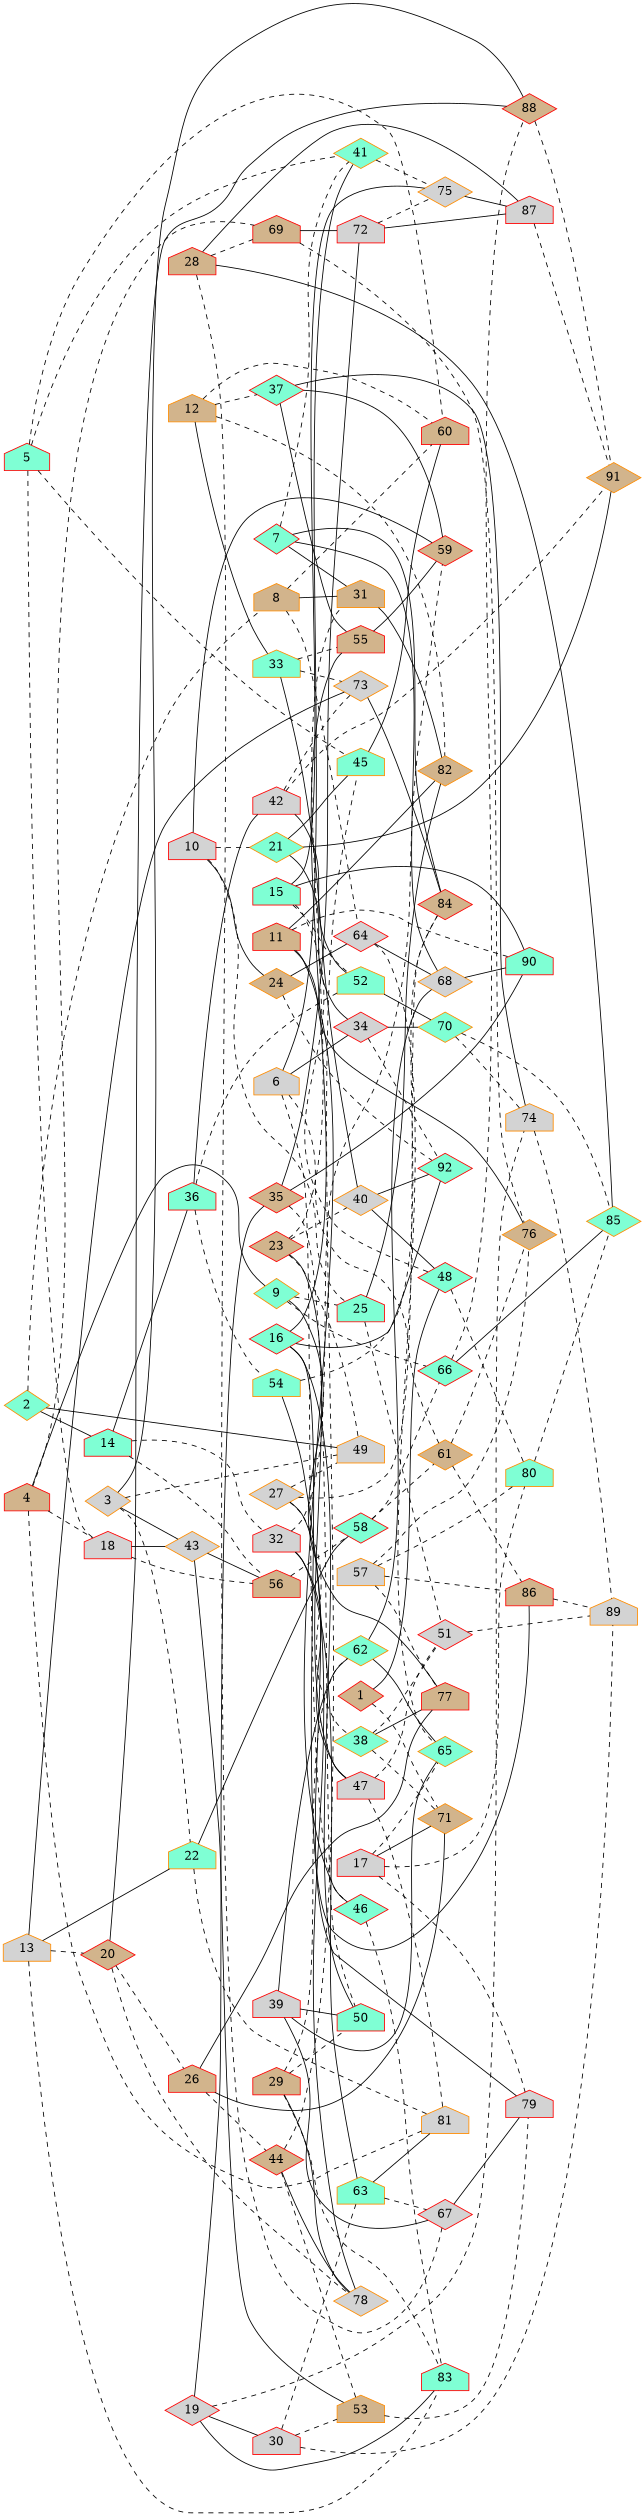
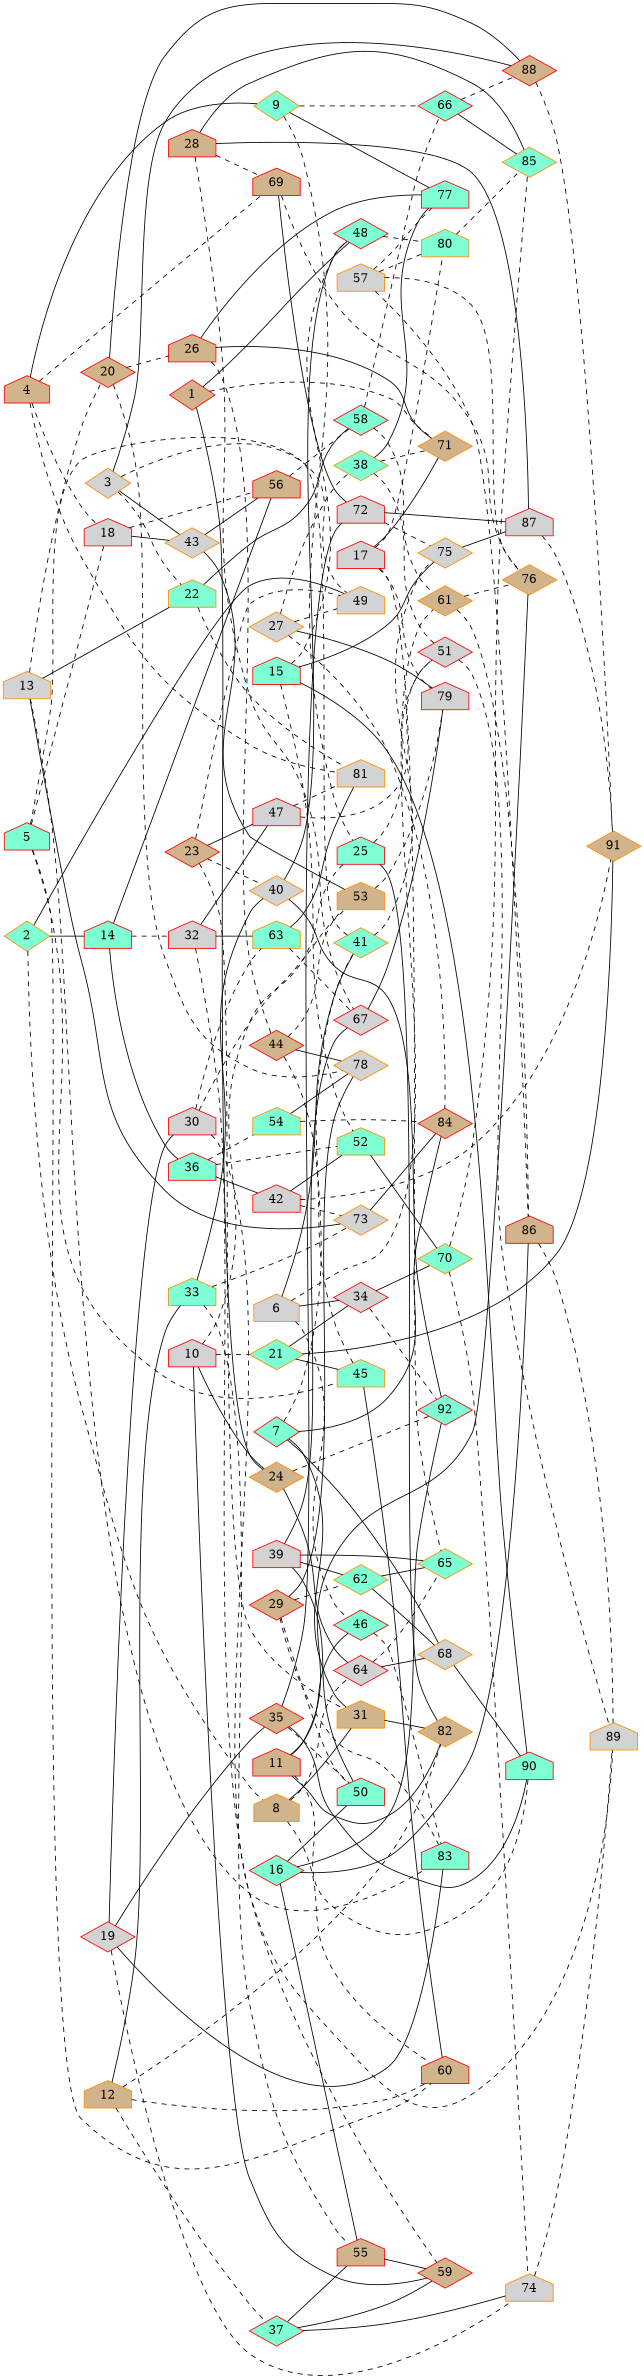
none -> (223, 807)
(203, 1509) -> (188, 721)
(445, 1698) -> (445, 196)
(277, 2083) -> (277, 1605)
